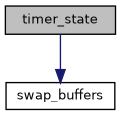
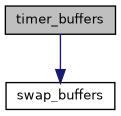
(60, 20) -> (60, 20)
